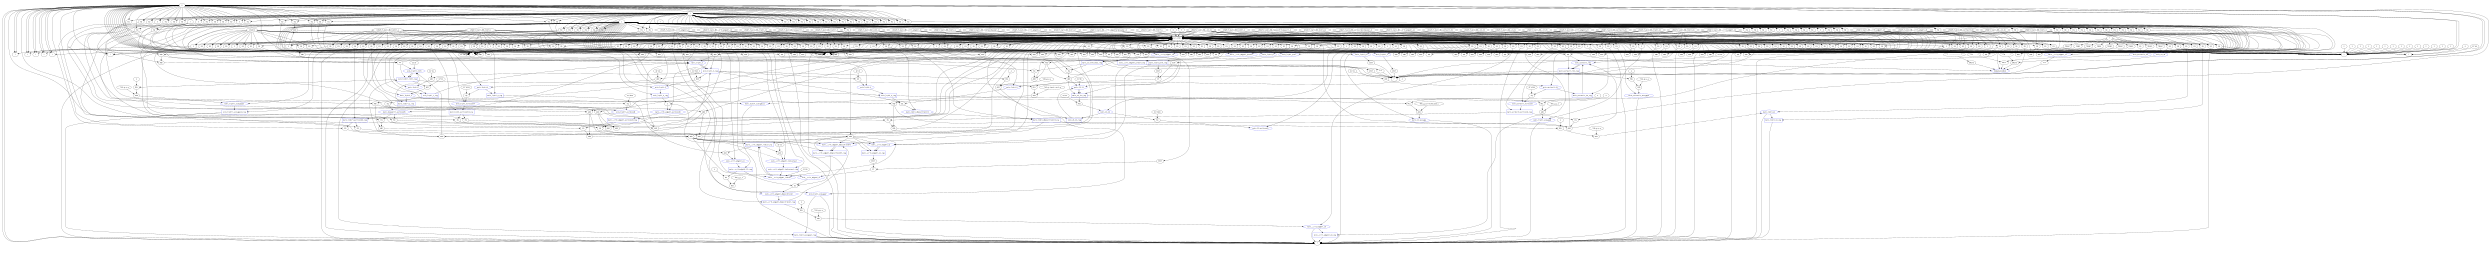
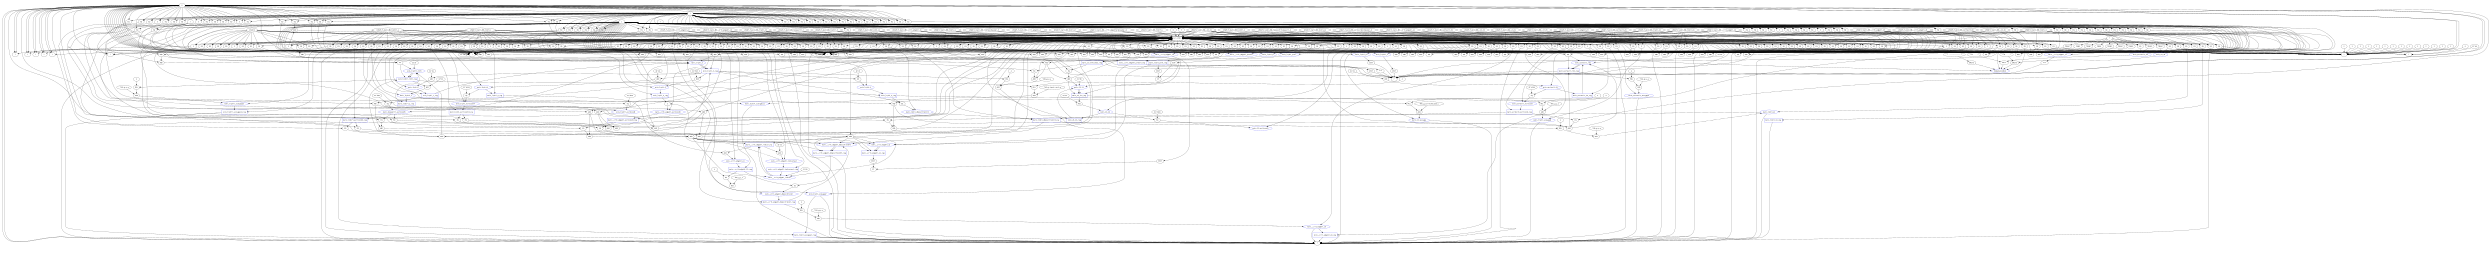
(1012, 87) -> none
none -> (377, 96)
(1771, 116) -> (1463, 114)
(811, 178) -> none
